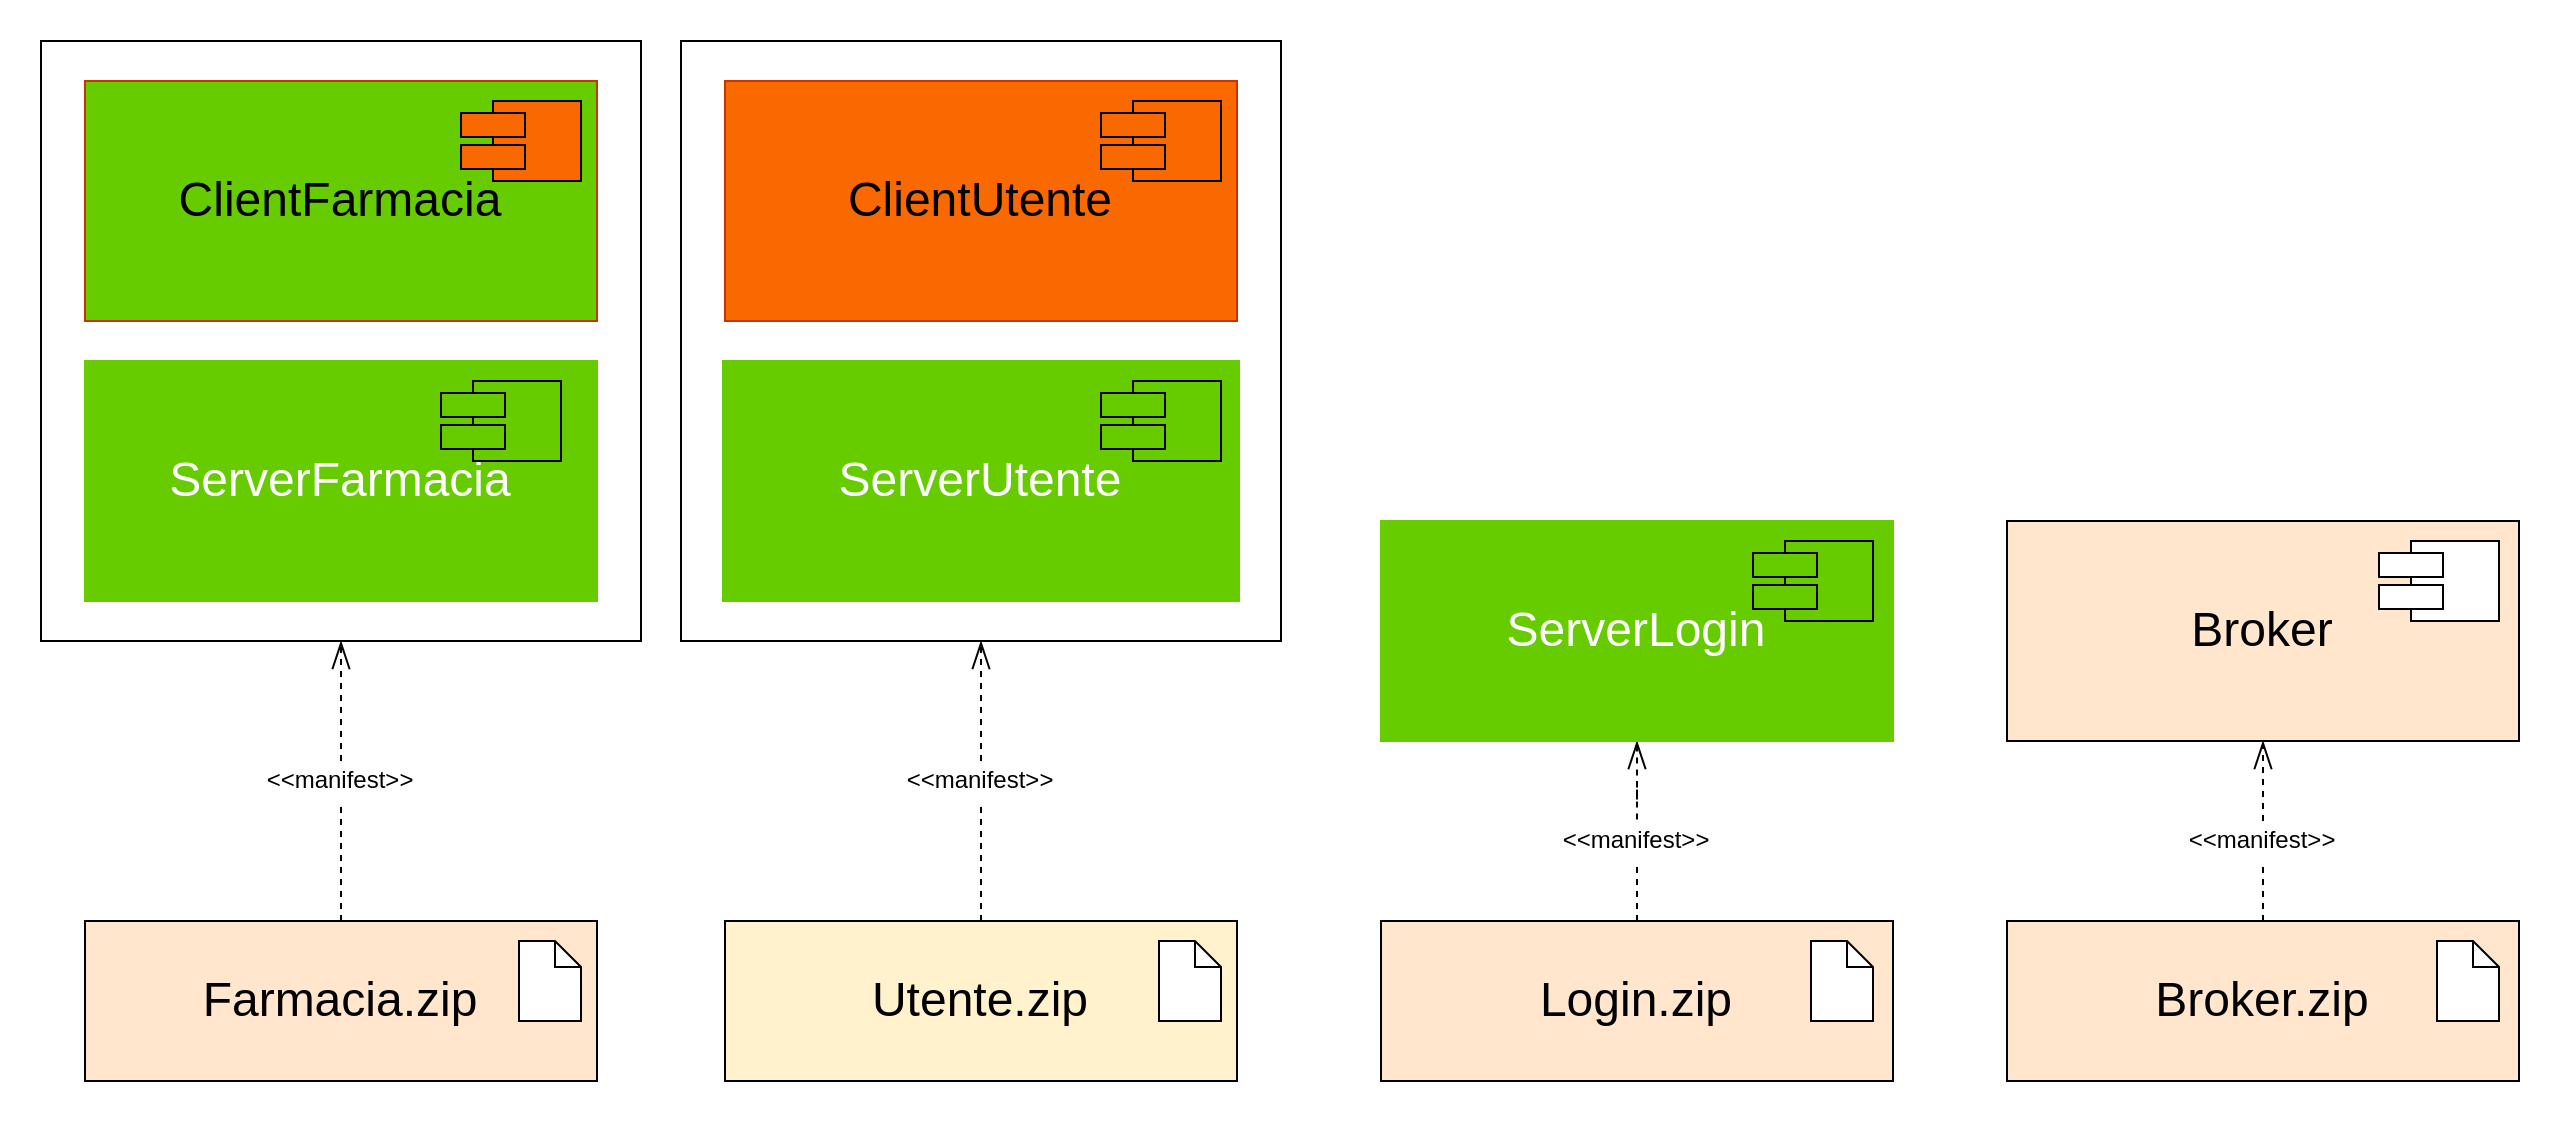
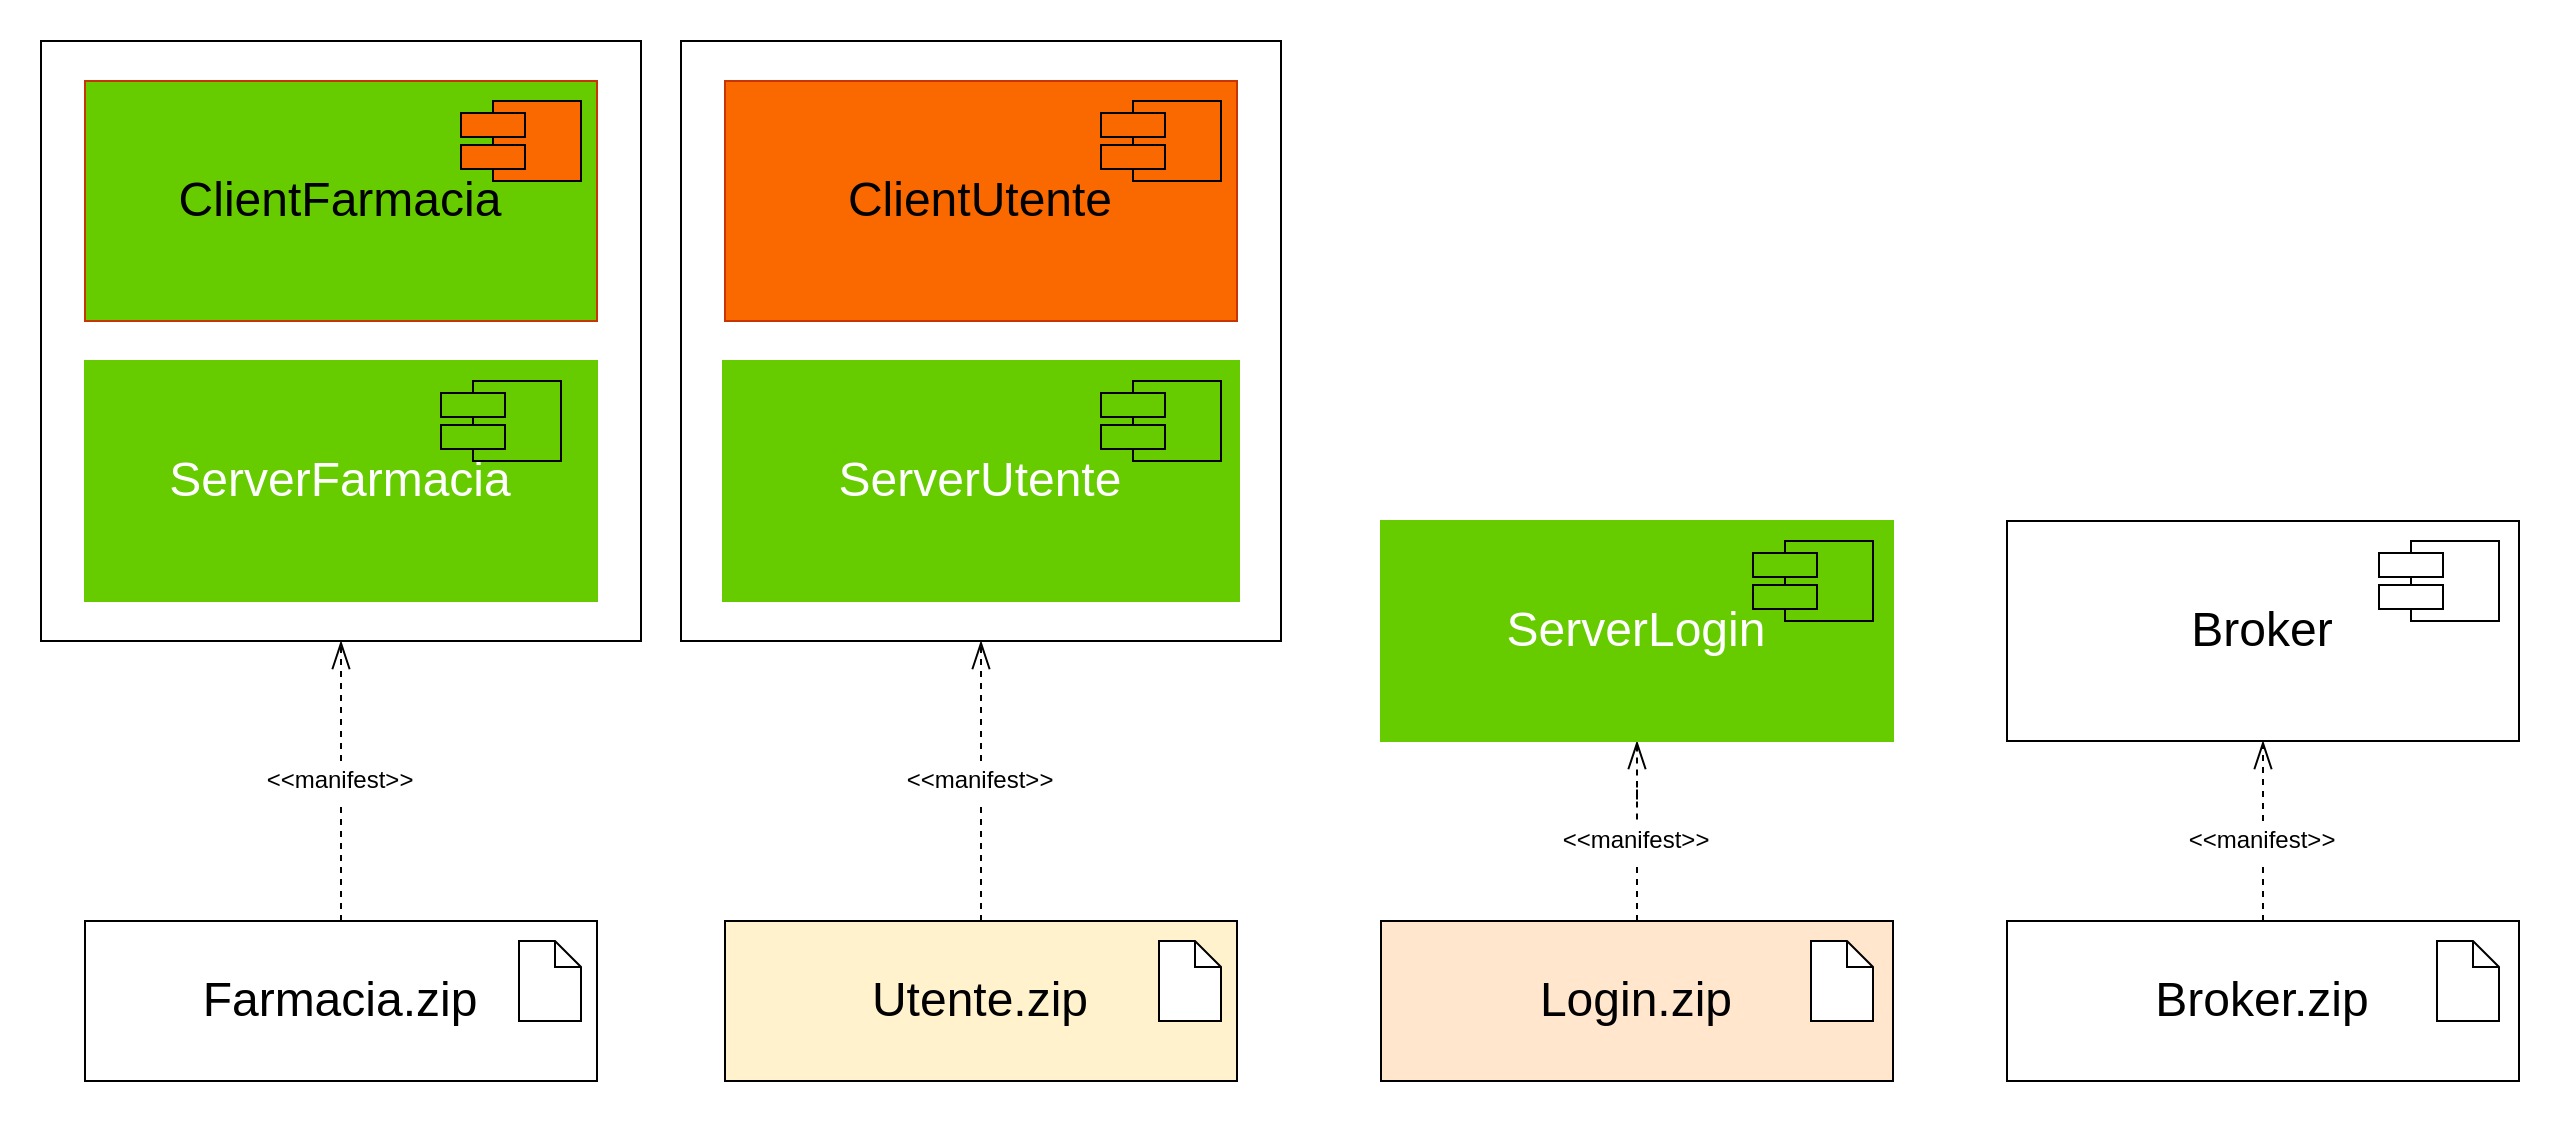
(2263, 631) -> (2263, 631)
(341, 1001) -> (341, 1001)
(2263, 1001) -> (2263, 1001)
